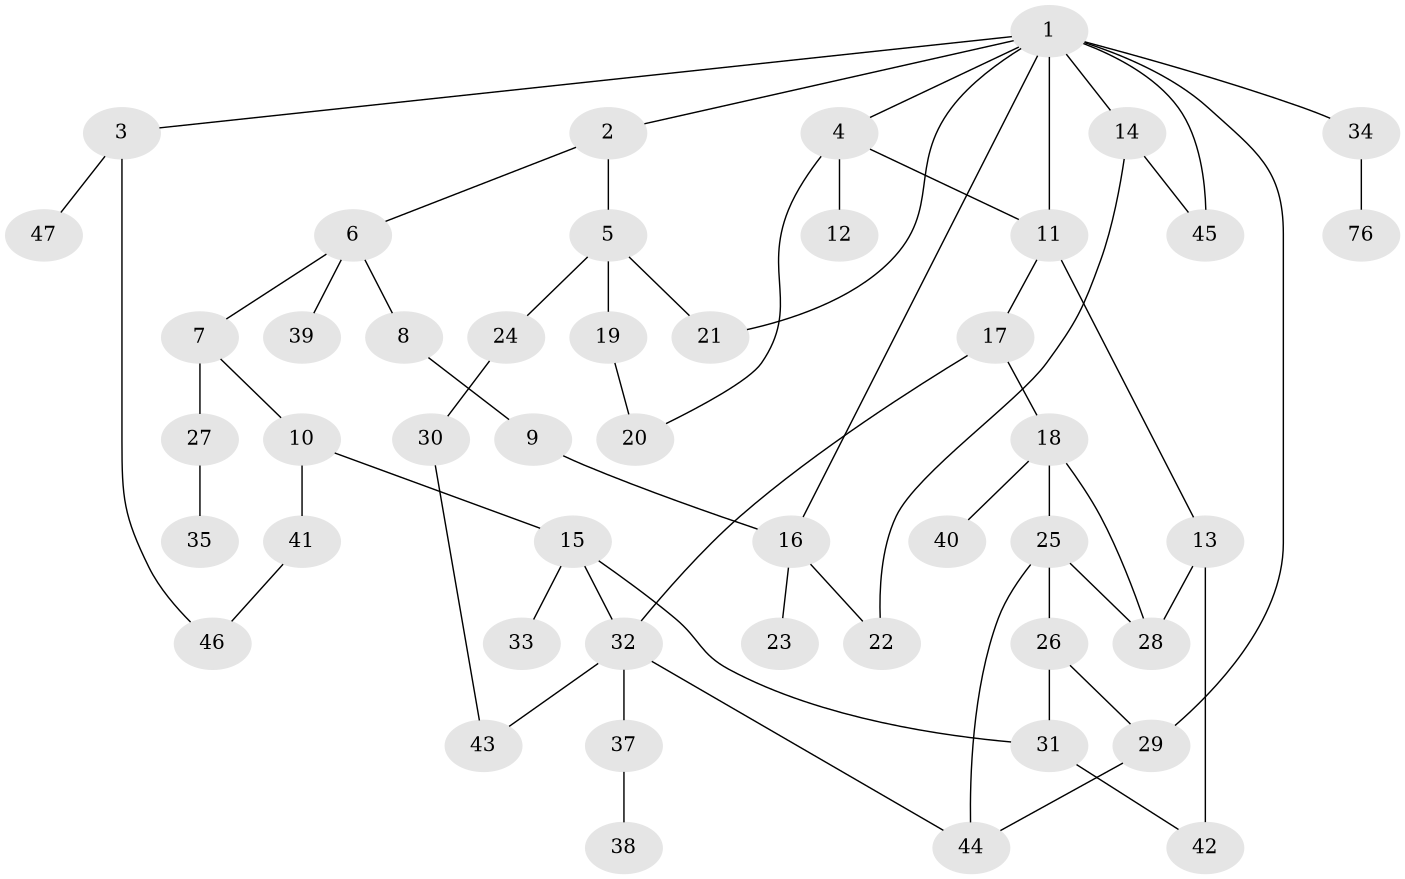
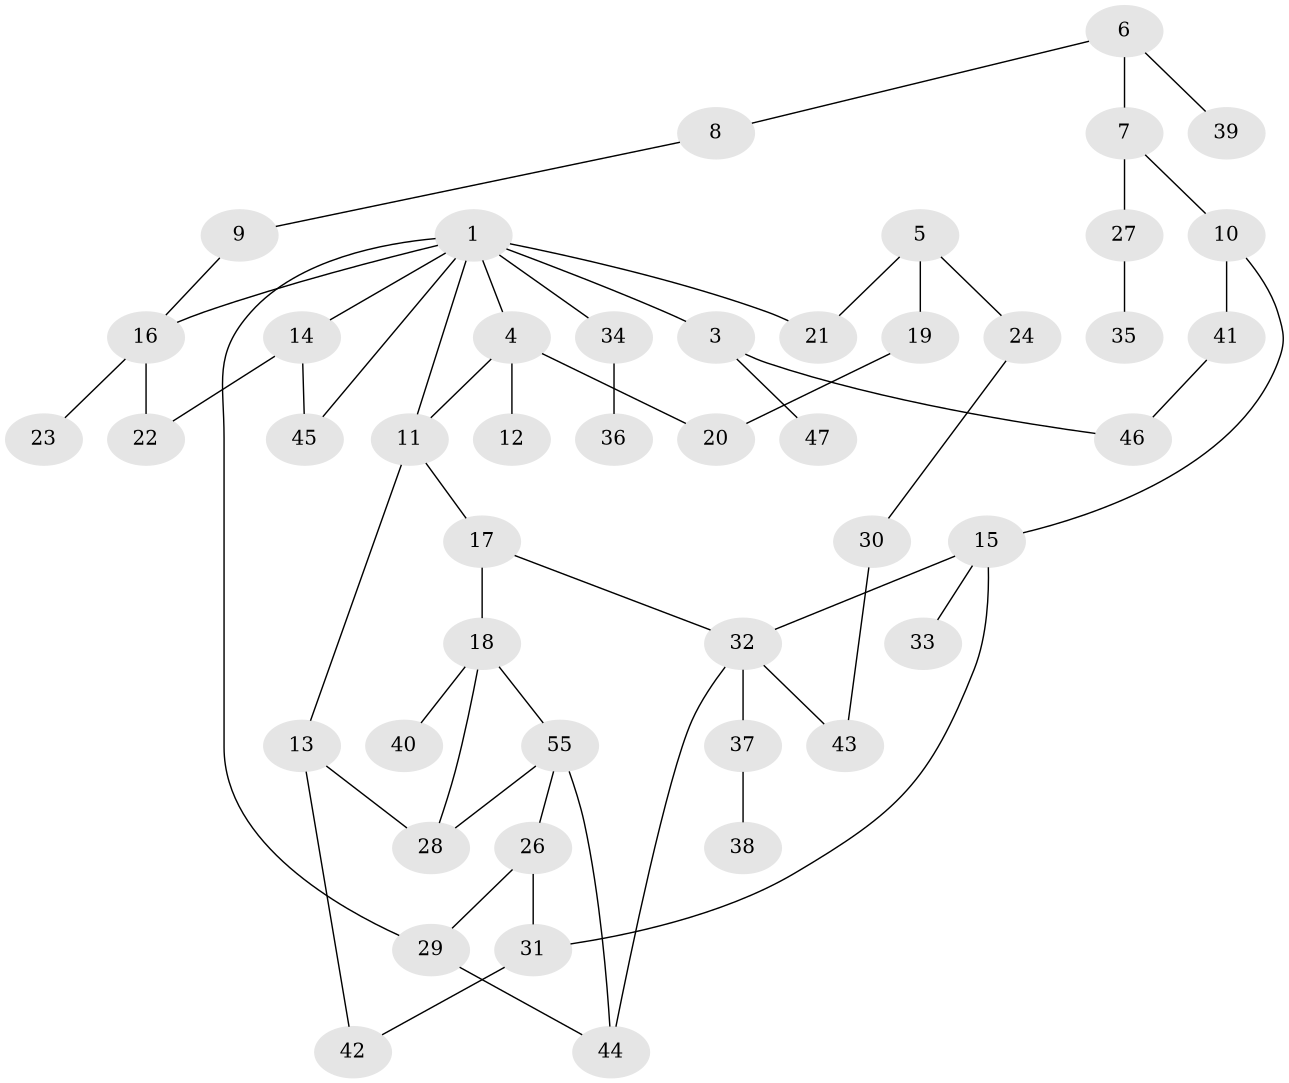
(608, 133) -> none
(1361, 235) -> (614, 440)
(1049, 542) -> (560, 746)
